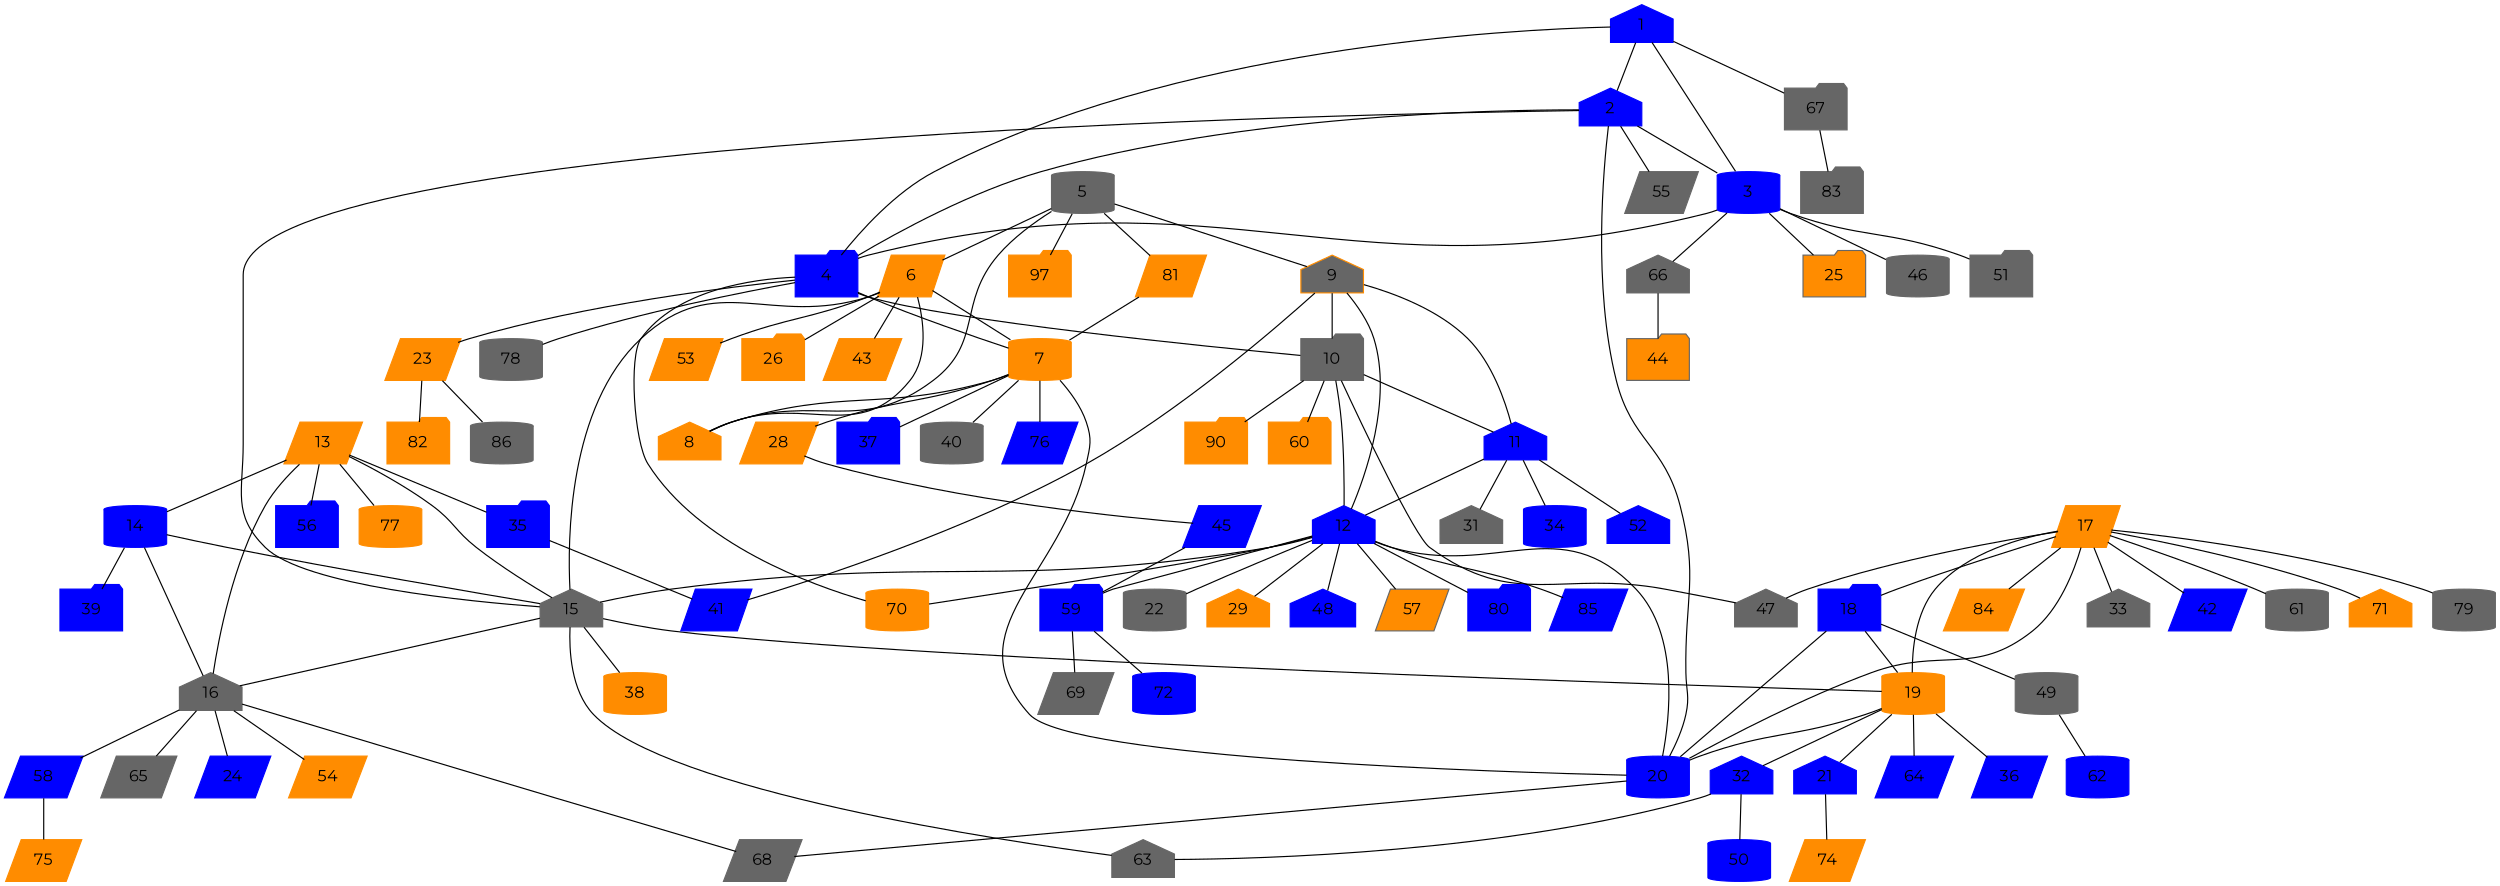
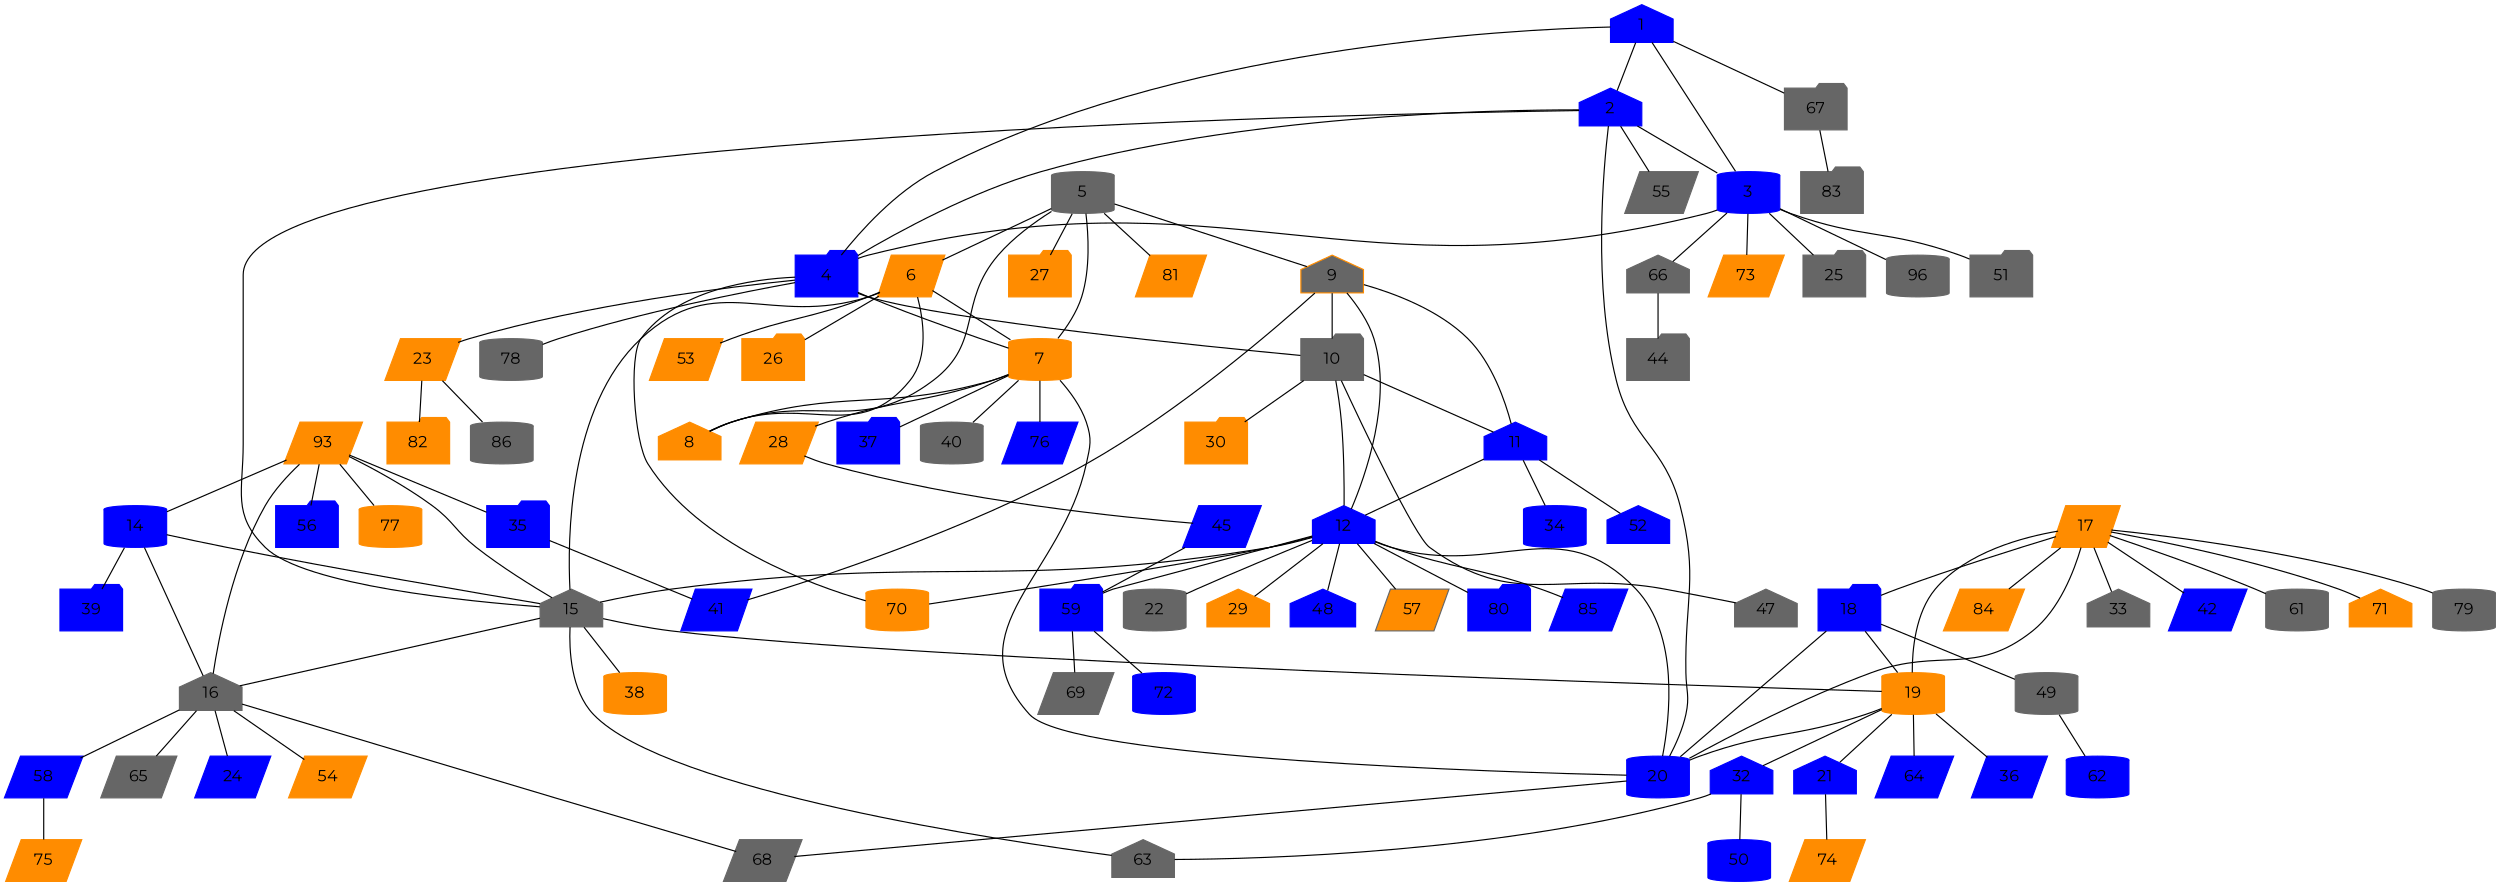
(1040, 276) -> (1040, 276)
none -> (1746, 276)
(1834, 276) -> (1834, 276)
(1918, 276) -> (1918, 276)
(1104, 319) -> (1086, 279)
(862, 360) -> none
(1658, 360) -> (1658, 360)
(323, 443) -> (323, 443)
(1216, 443) -> (1216, 443)
(1300, 443) -> none
(1471, 527) -> none
(1920, 558) -> none
